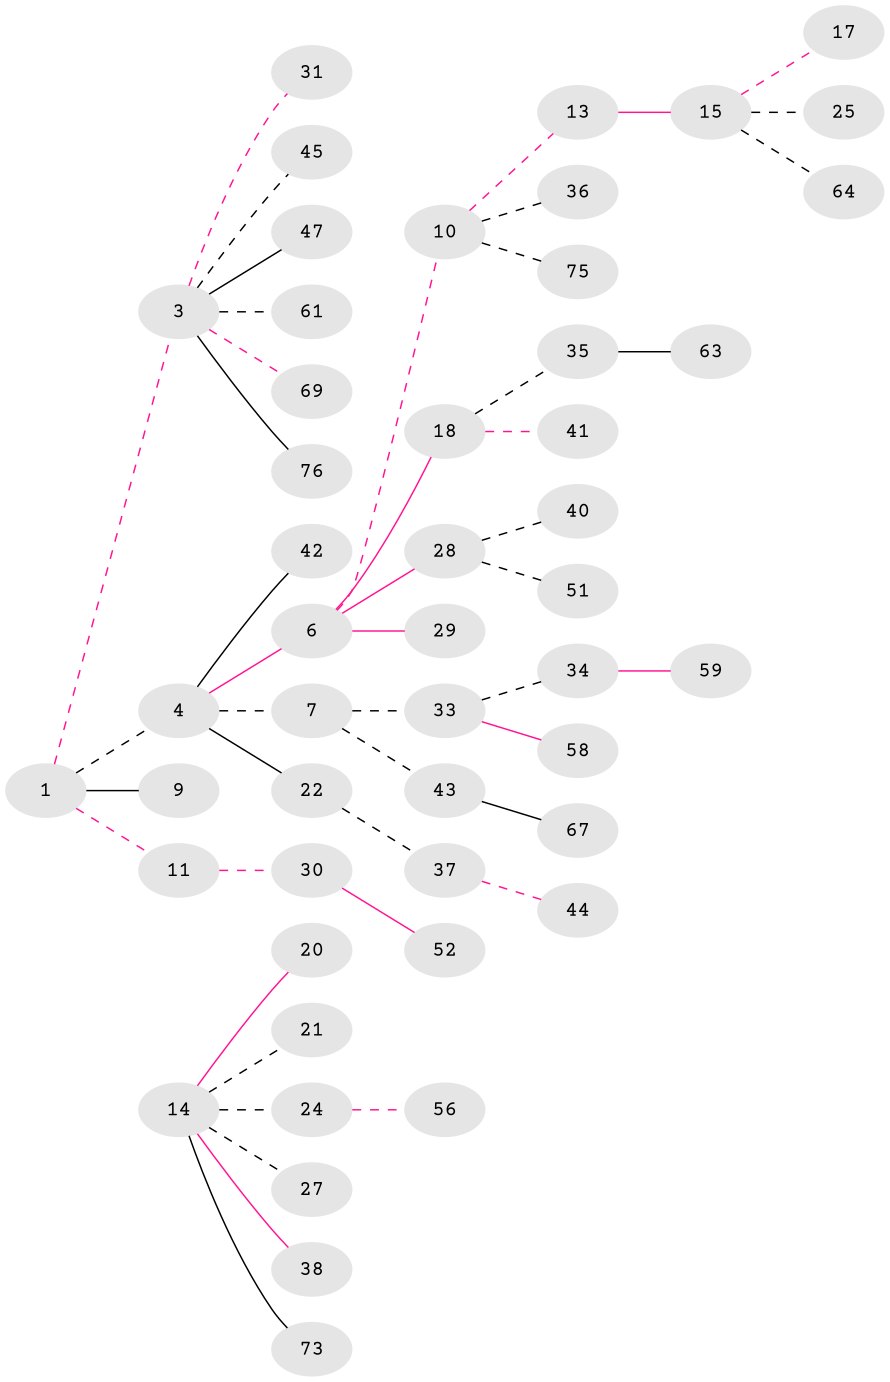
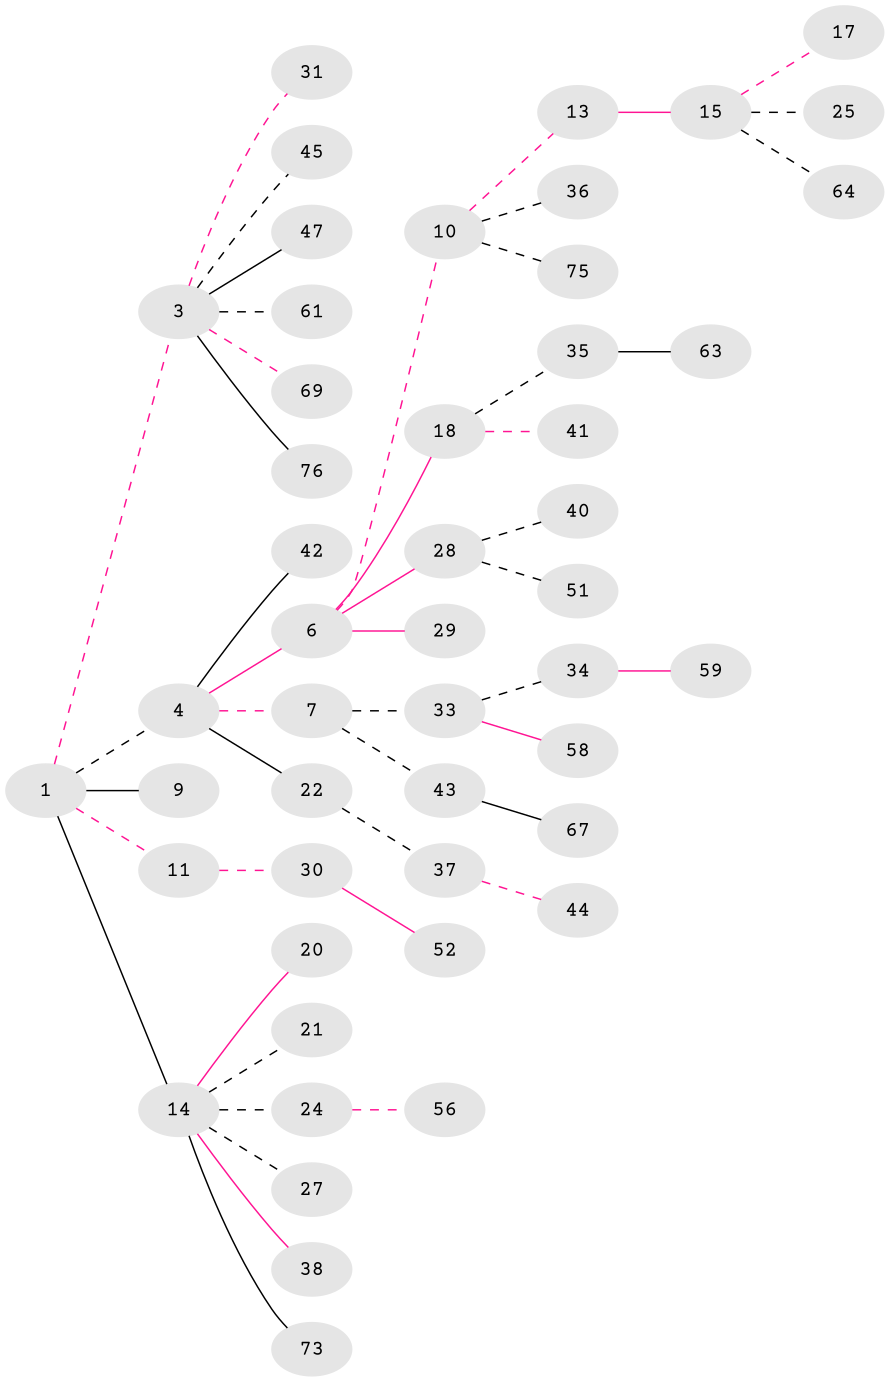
(246, 711) -> (246, 711)
none -> (112, 950)
